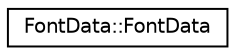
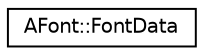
(118, 28) -> (102, 28)
